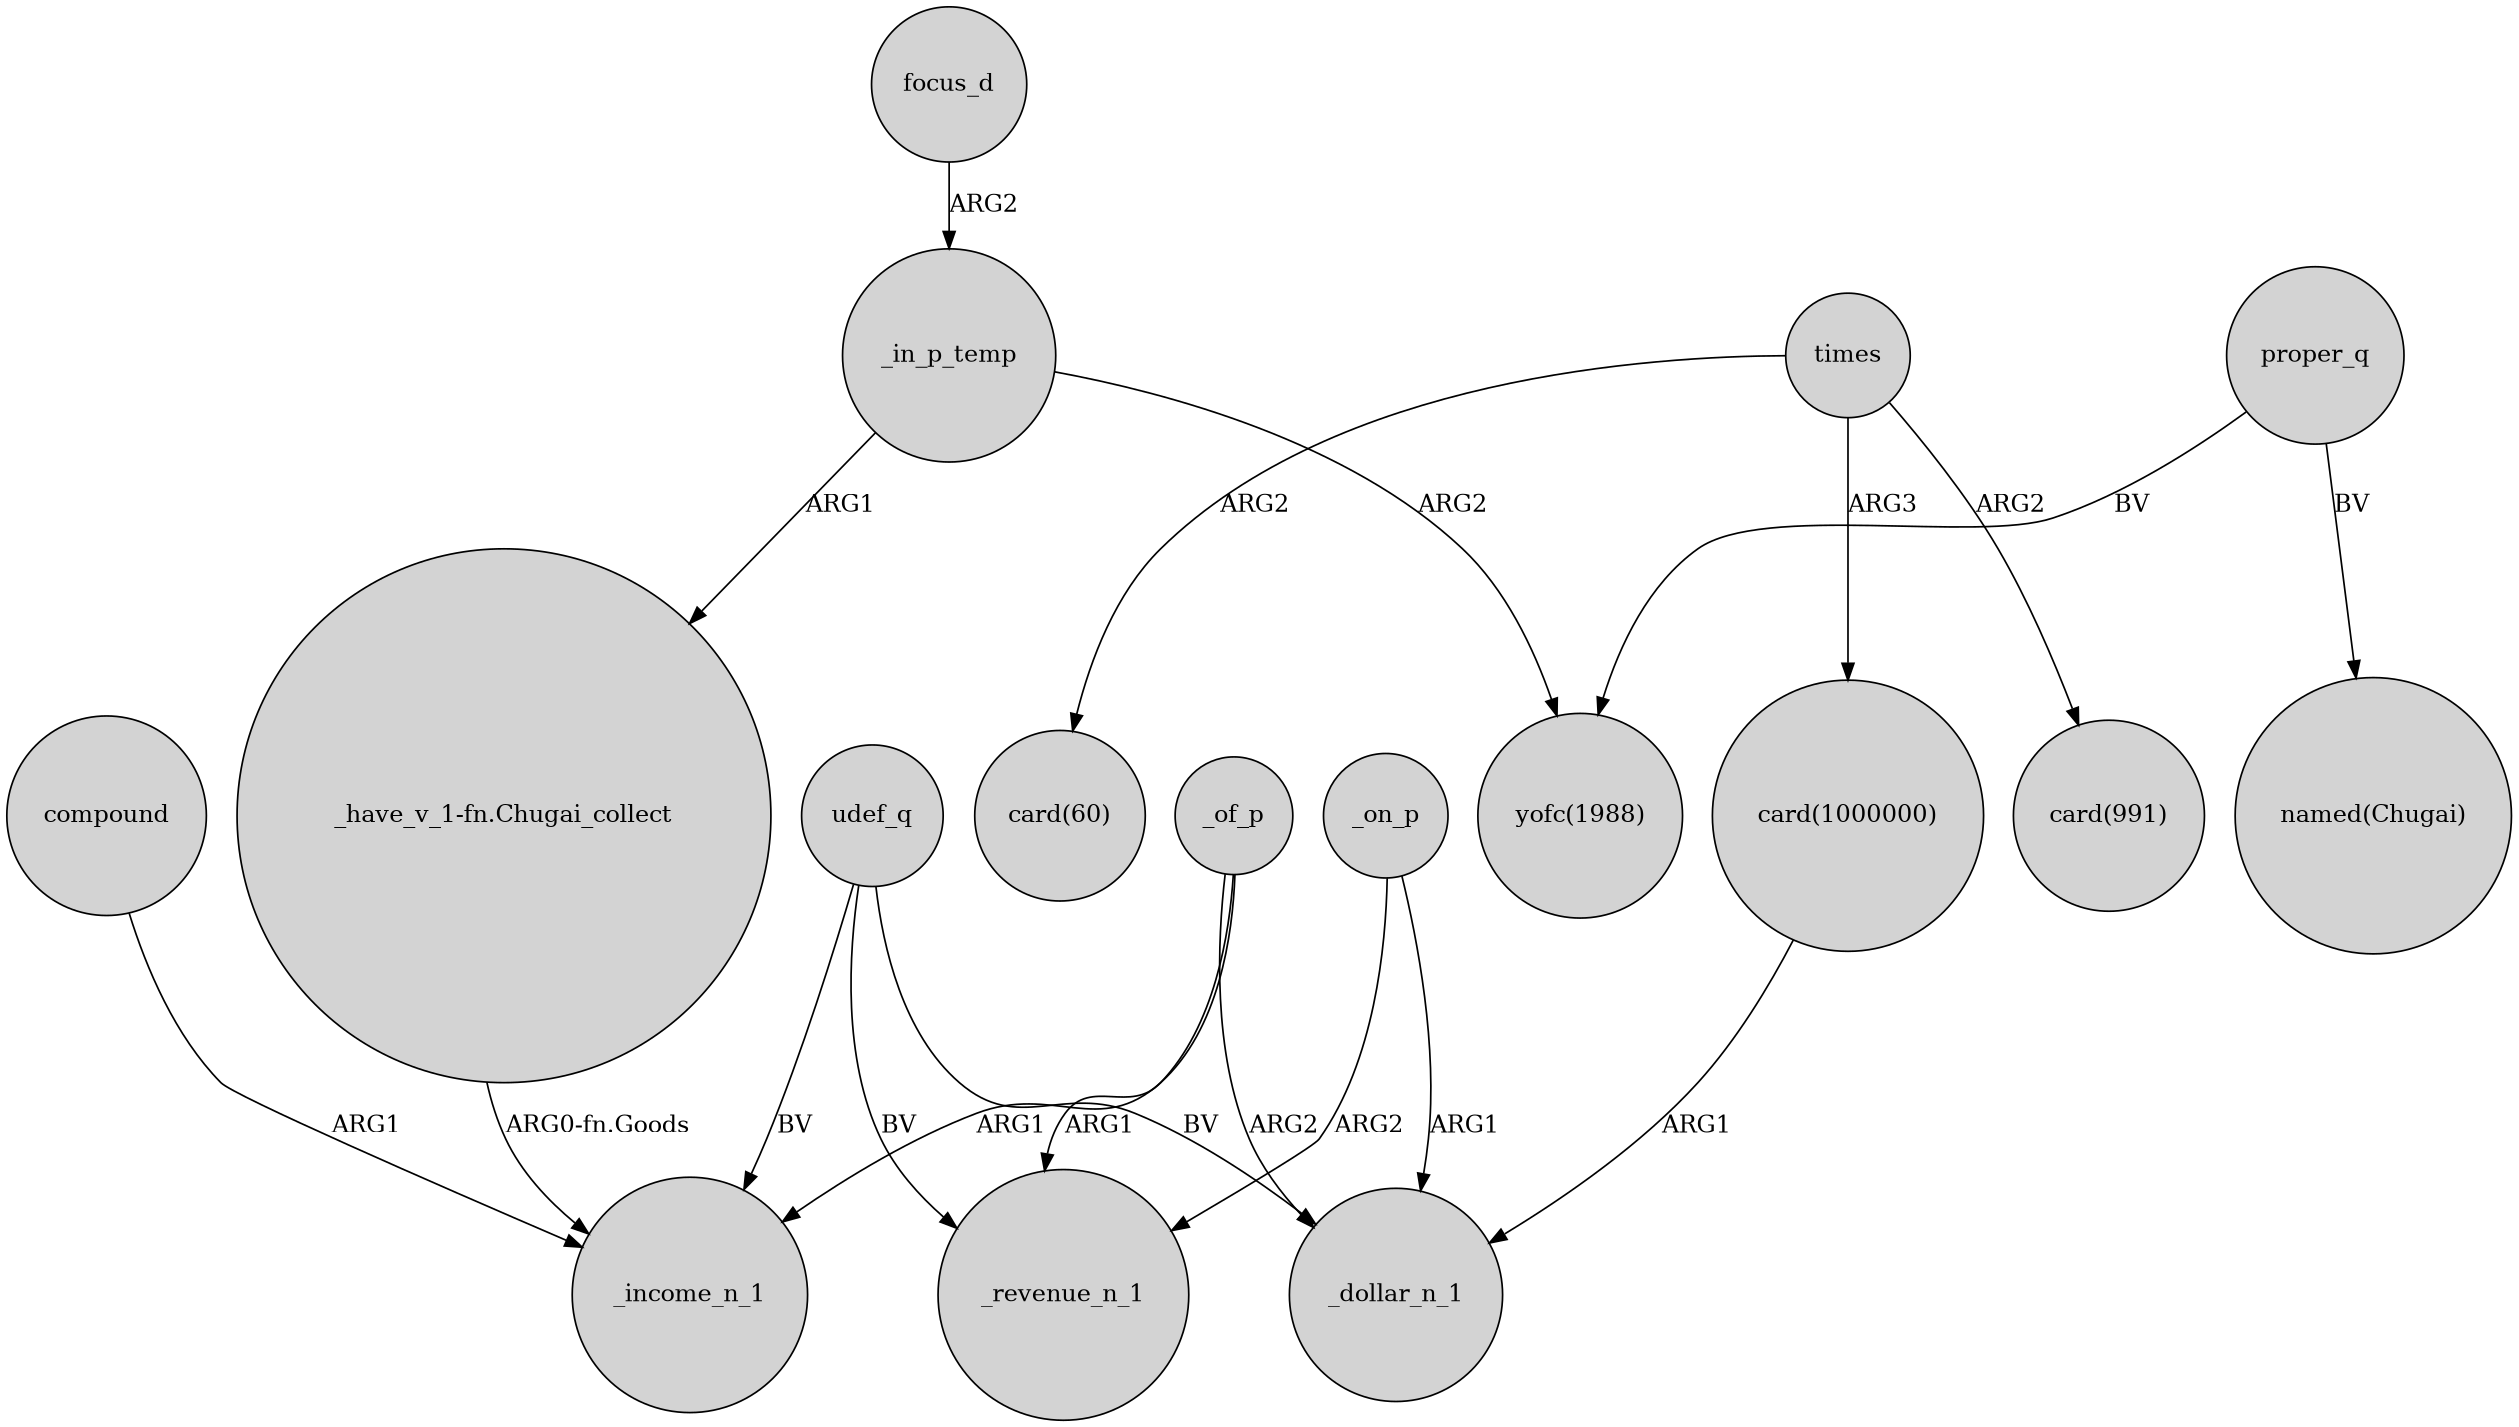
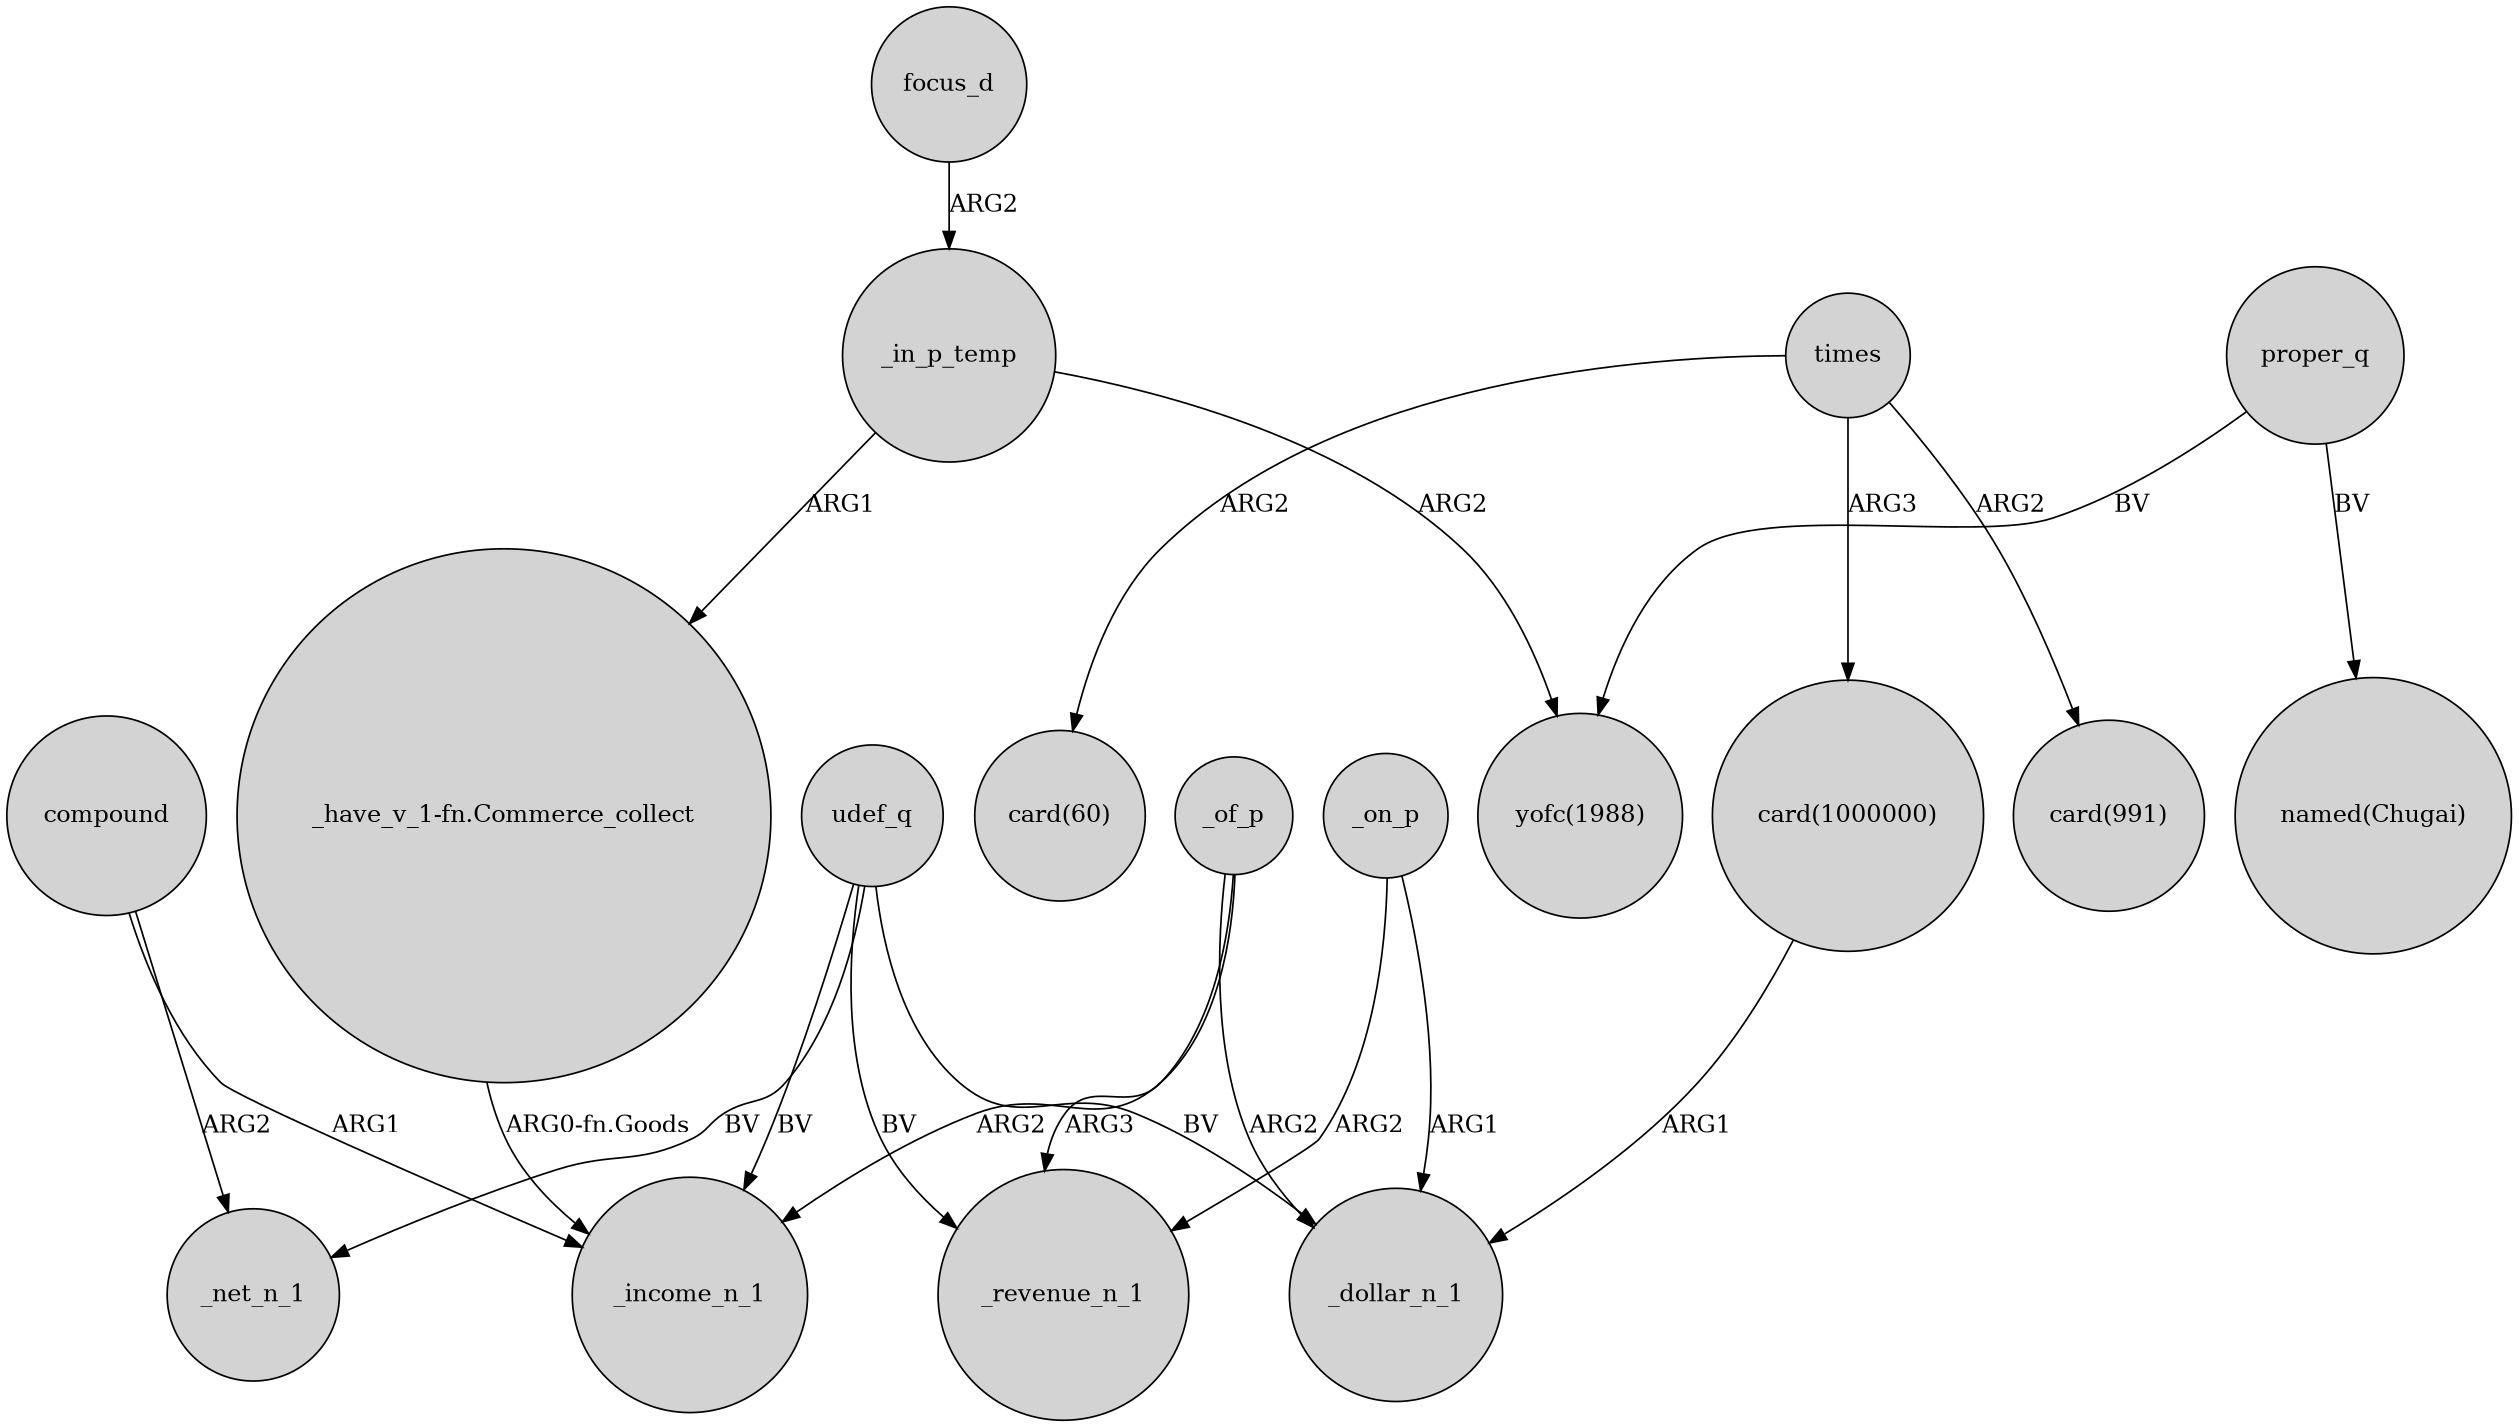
(504, 816) -> (504, 816)
(1011, 1126) -> (1011, 1126)
(1100, 1126) -> (1100, 1126)
none -> (253, 1295)
